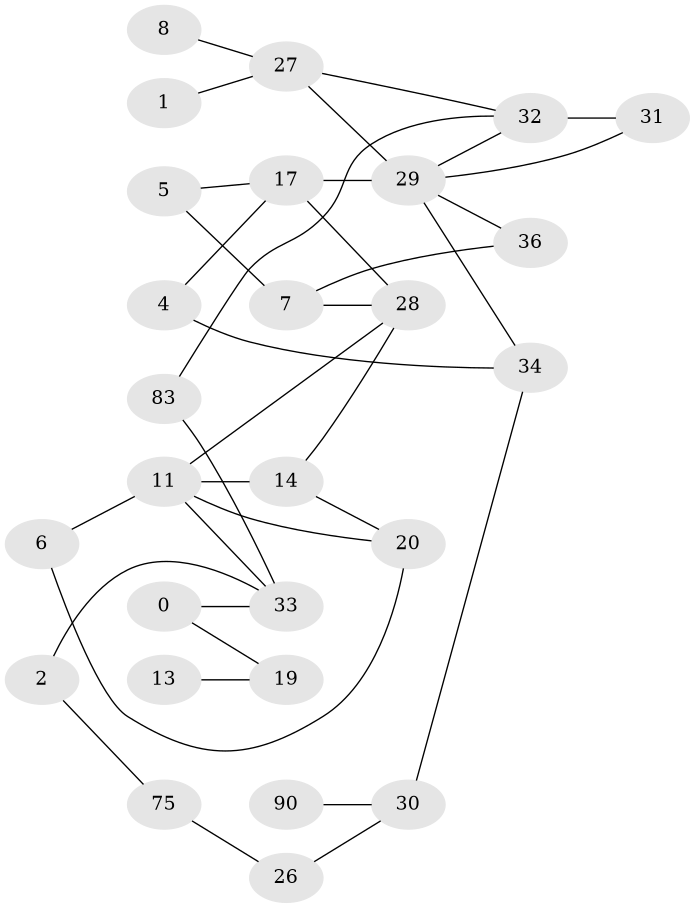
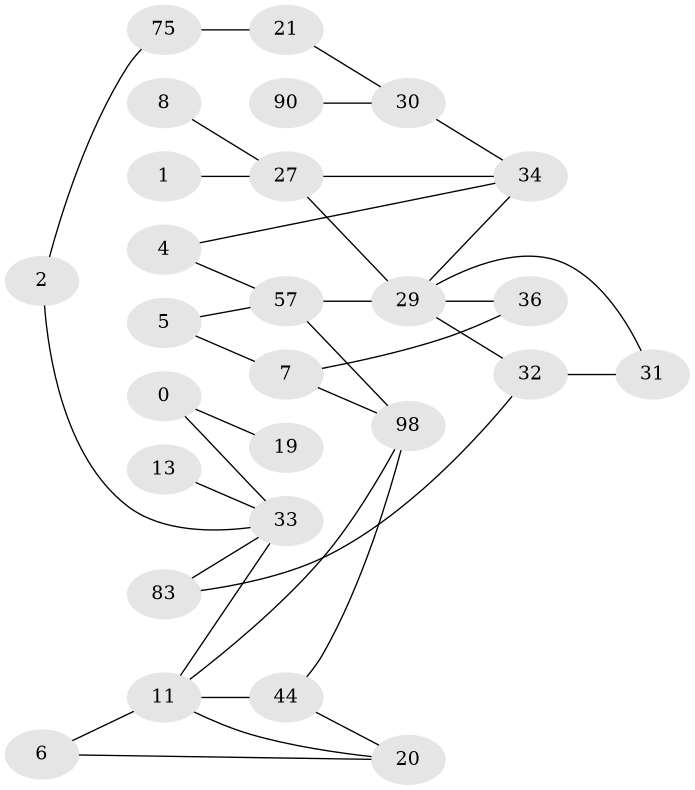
(409, 91) -> (409, 176)
(286, 180) -> (286, 301)
(408, 305) -> (408, 426)
(286, 482) -> (286, 697)
(225, 680) -> (225, 495)
(286, 878) -> (286, 30)
